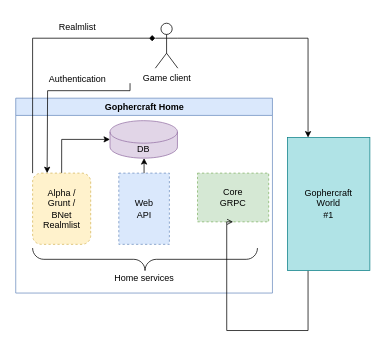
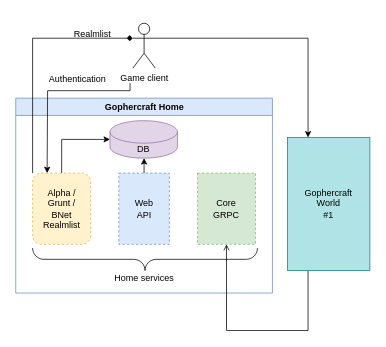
(78, 27) -> (93, 34)
(167, 45) -> (144, 45)
(233, 197) -> (227, 209)
